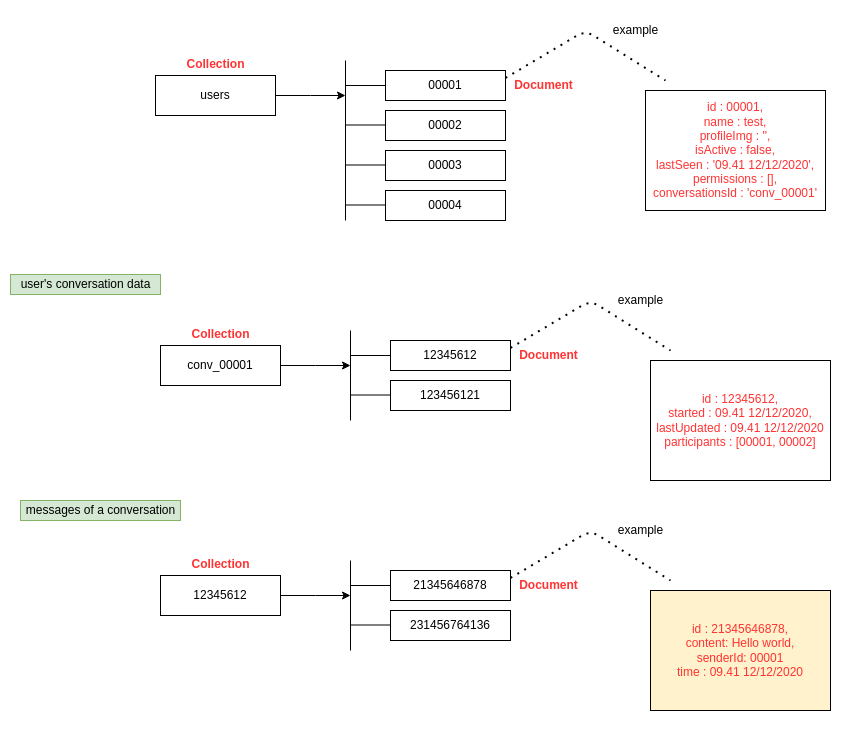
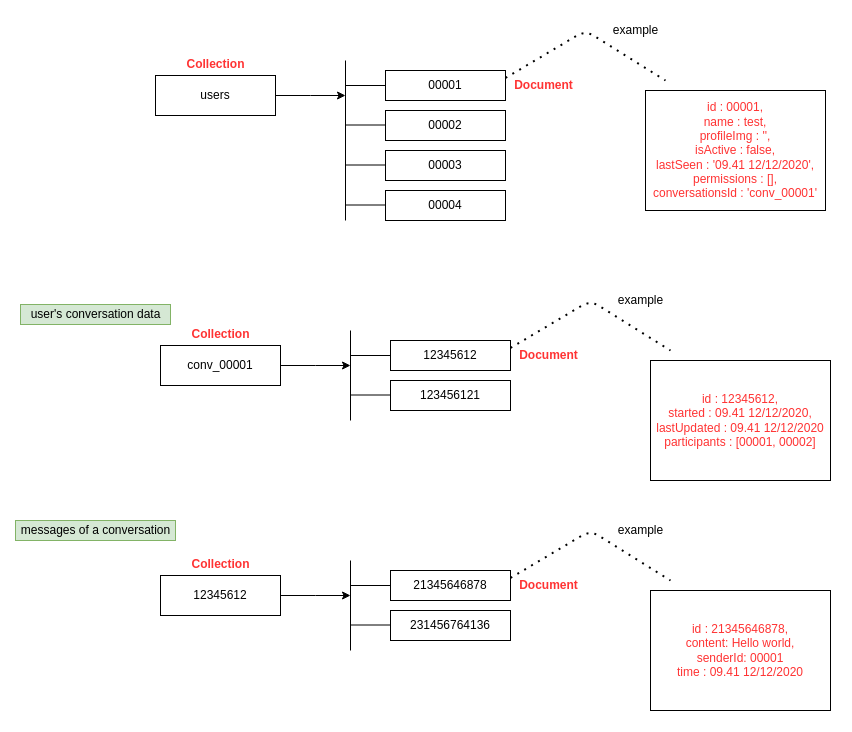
(86, 285) -> (96, 315)
(101, 511) -> (96, 531)
(741, 651) -> (741, 651)
